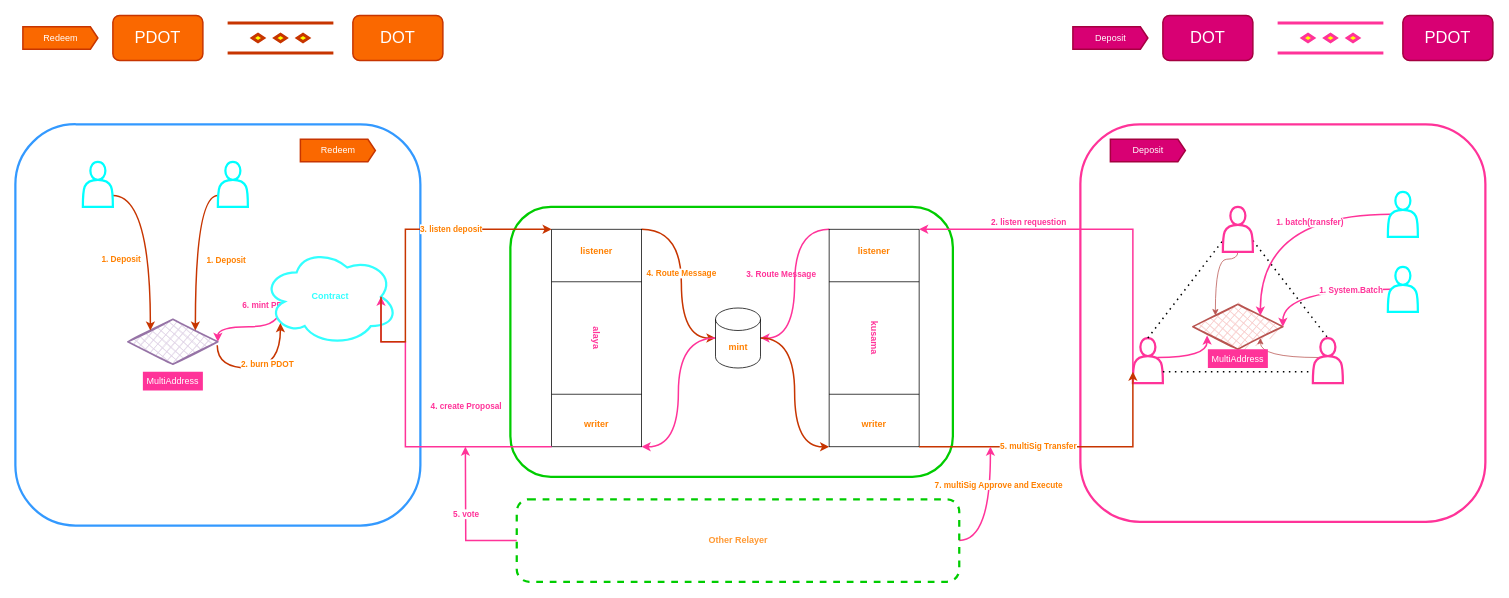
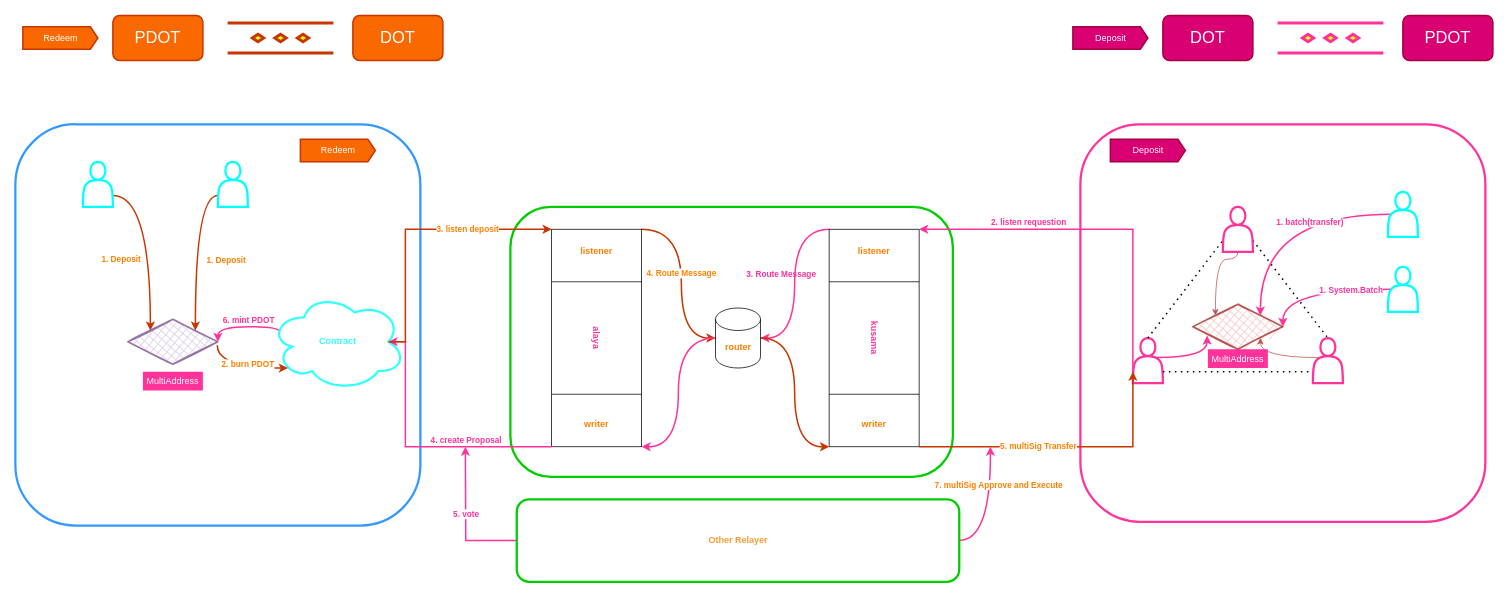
(330, 297) -> (338, 342)
(738, 348) -> (738, 348)
(738, 540) -> (738, 540)
